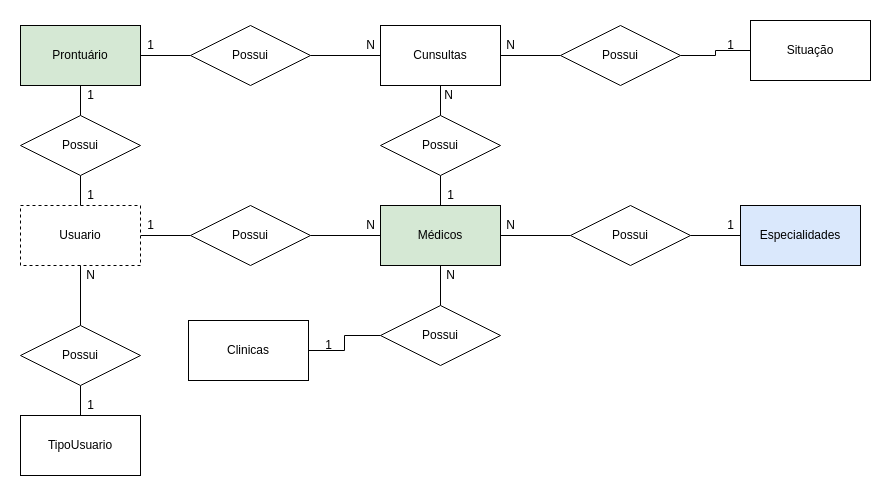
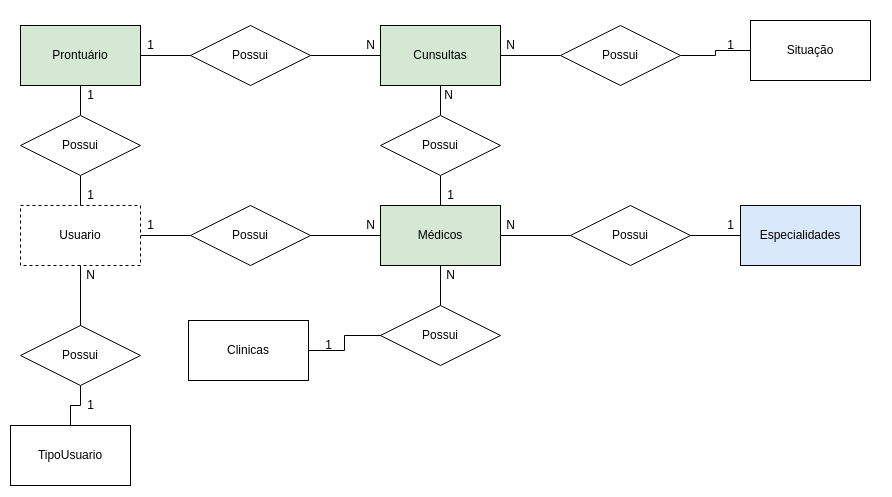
(441, 56) -> (441, 56)
(81, 446) -> (71, 456)
